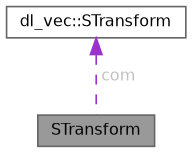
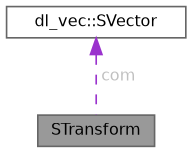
(96, 22) -> (96, 22)
